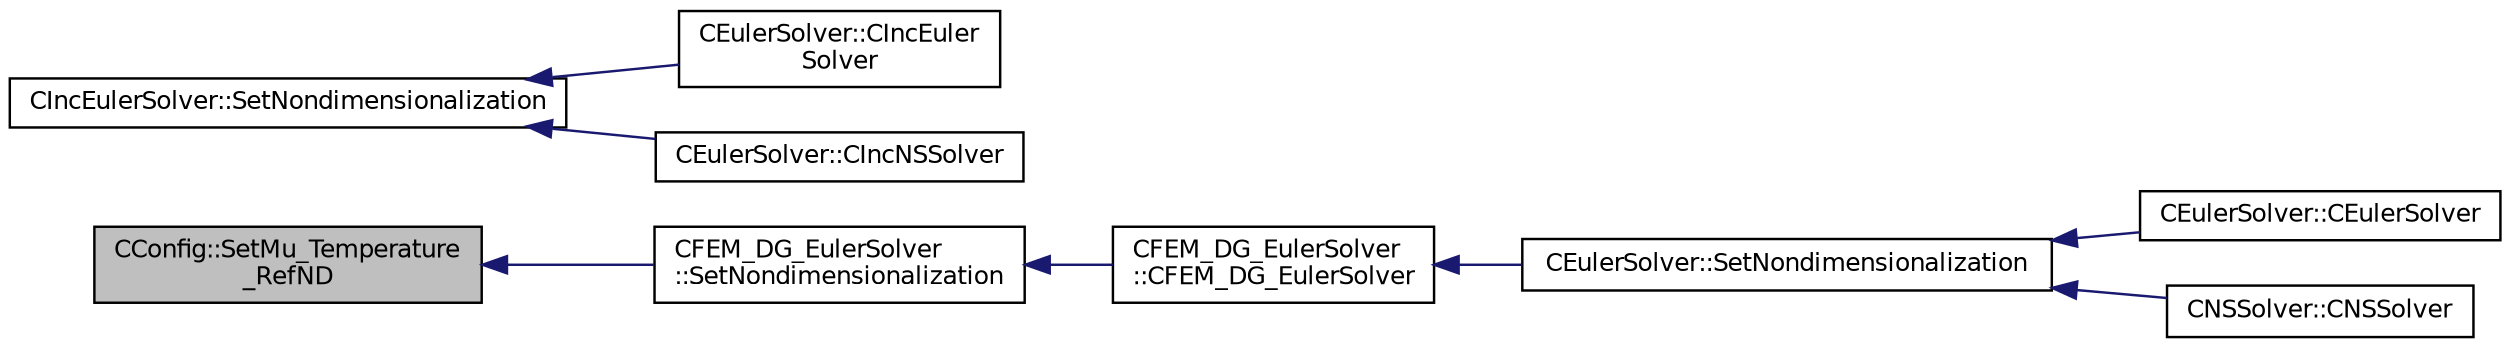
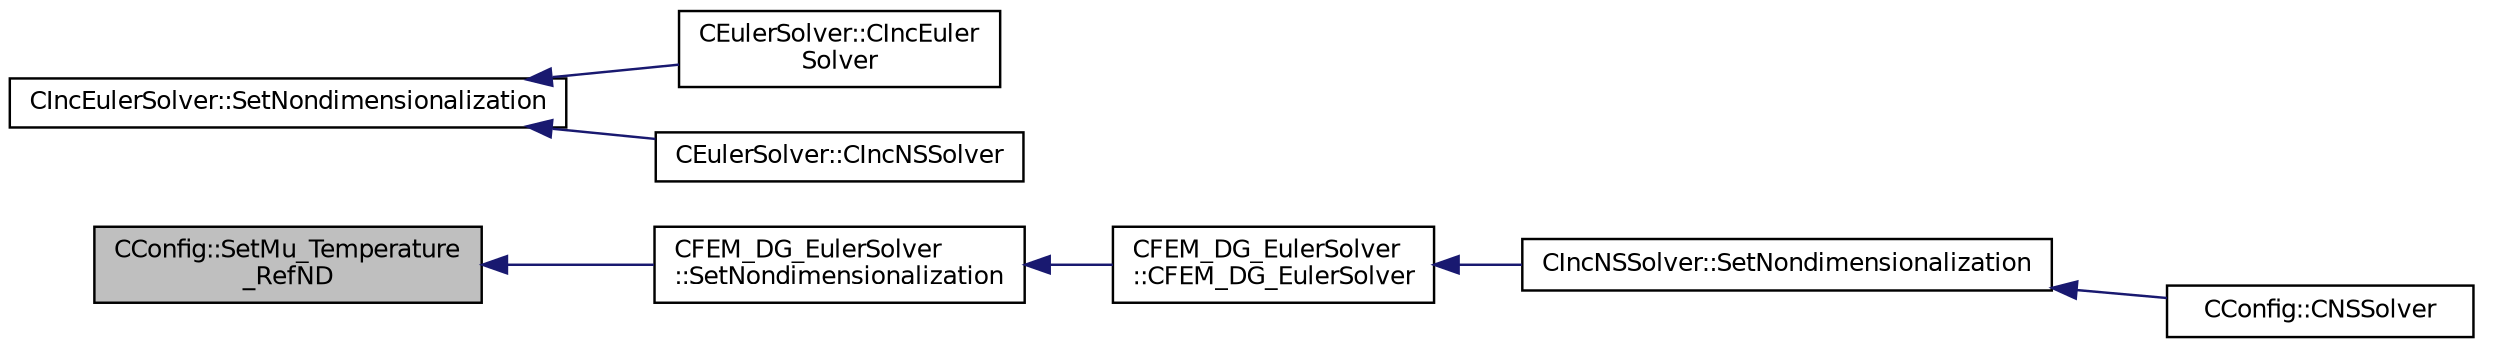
(2320, 216) -> none
(1787, 265) -> (1787, 265)
(2320, 311) -> (2320, 311)
